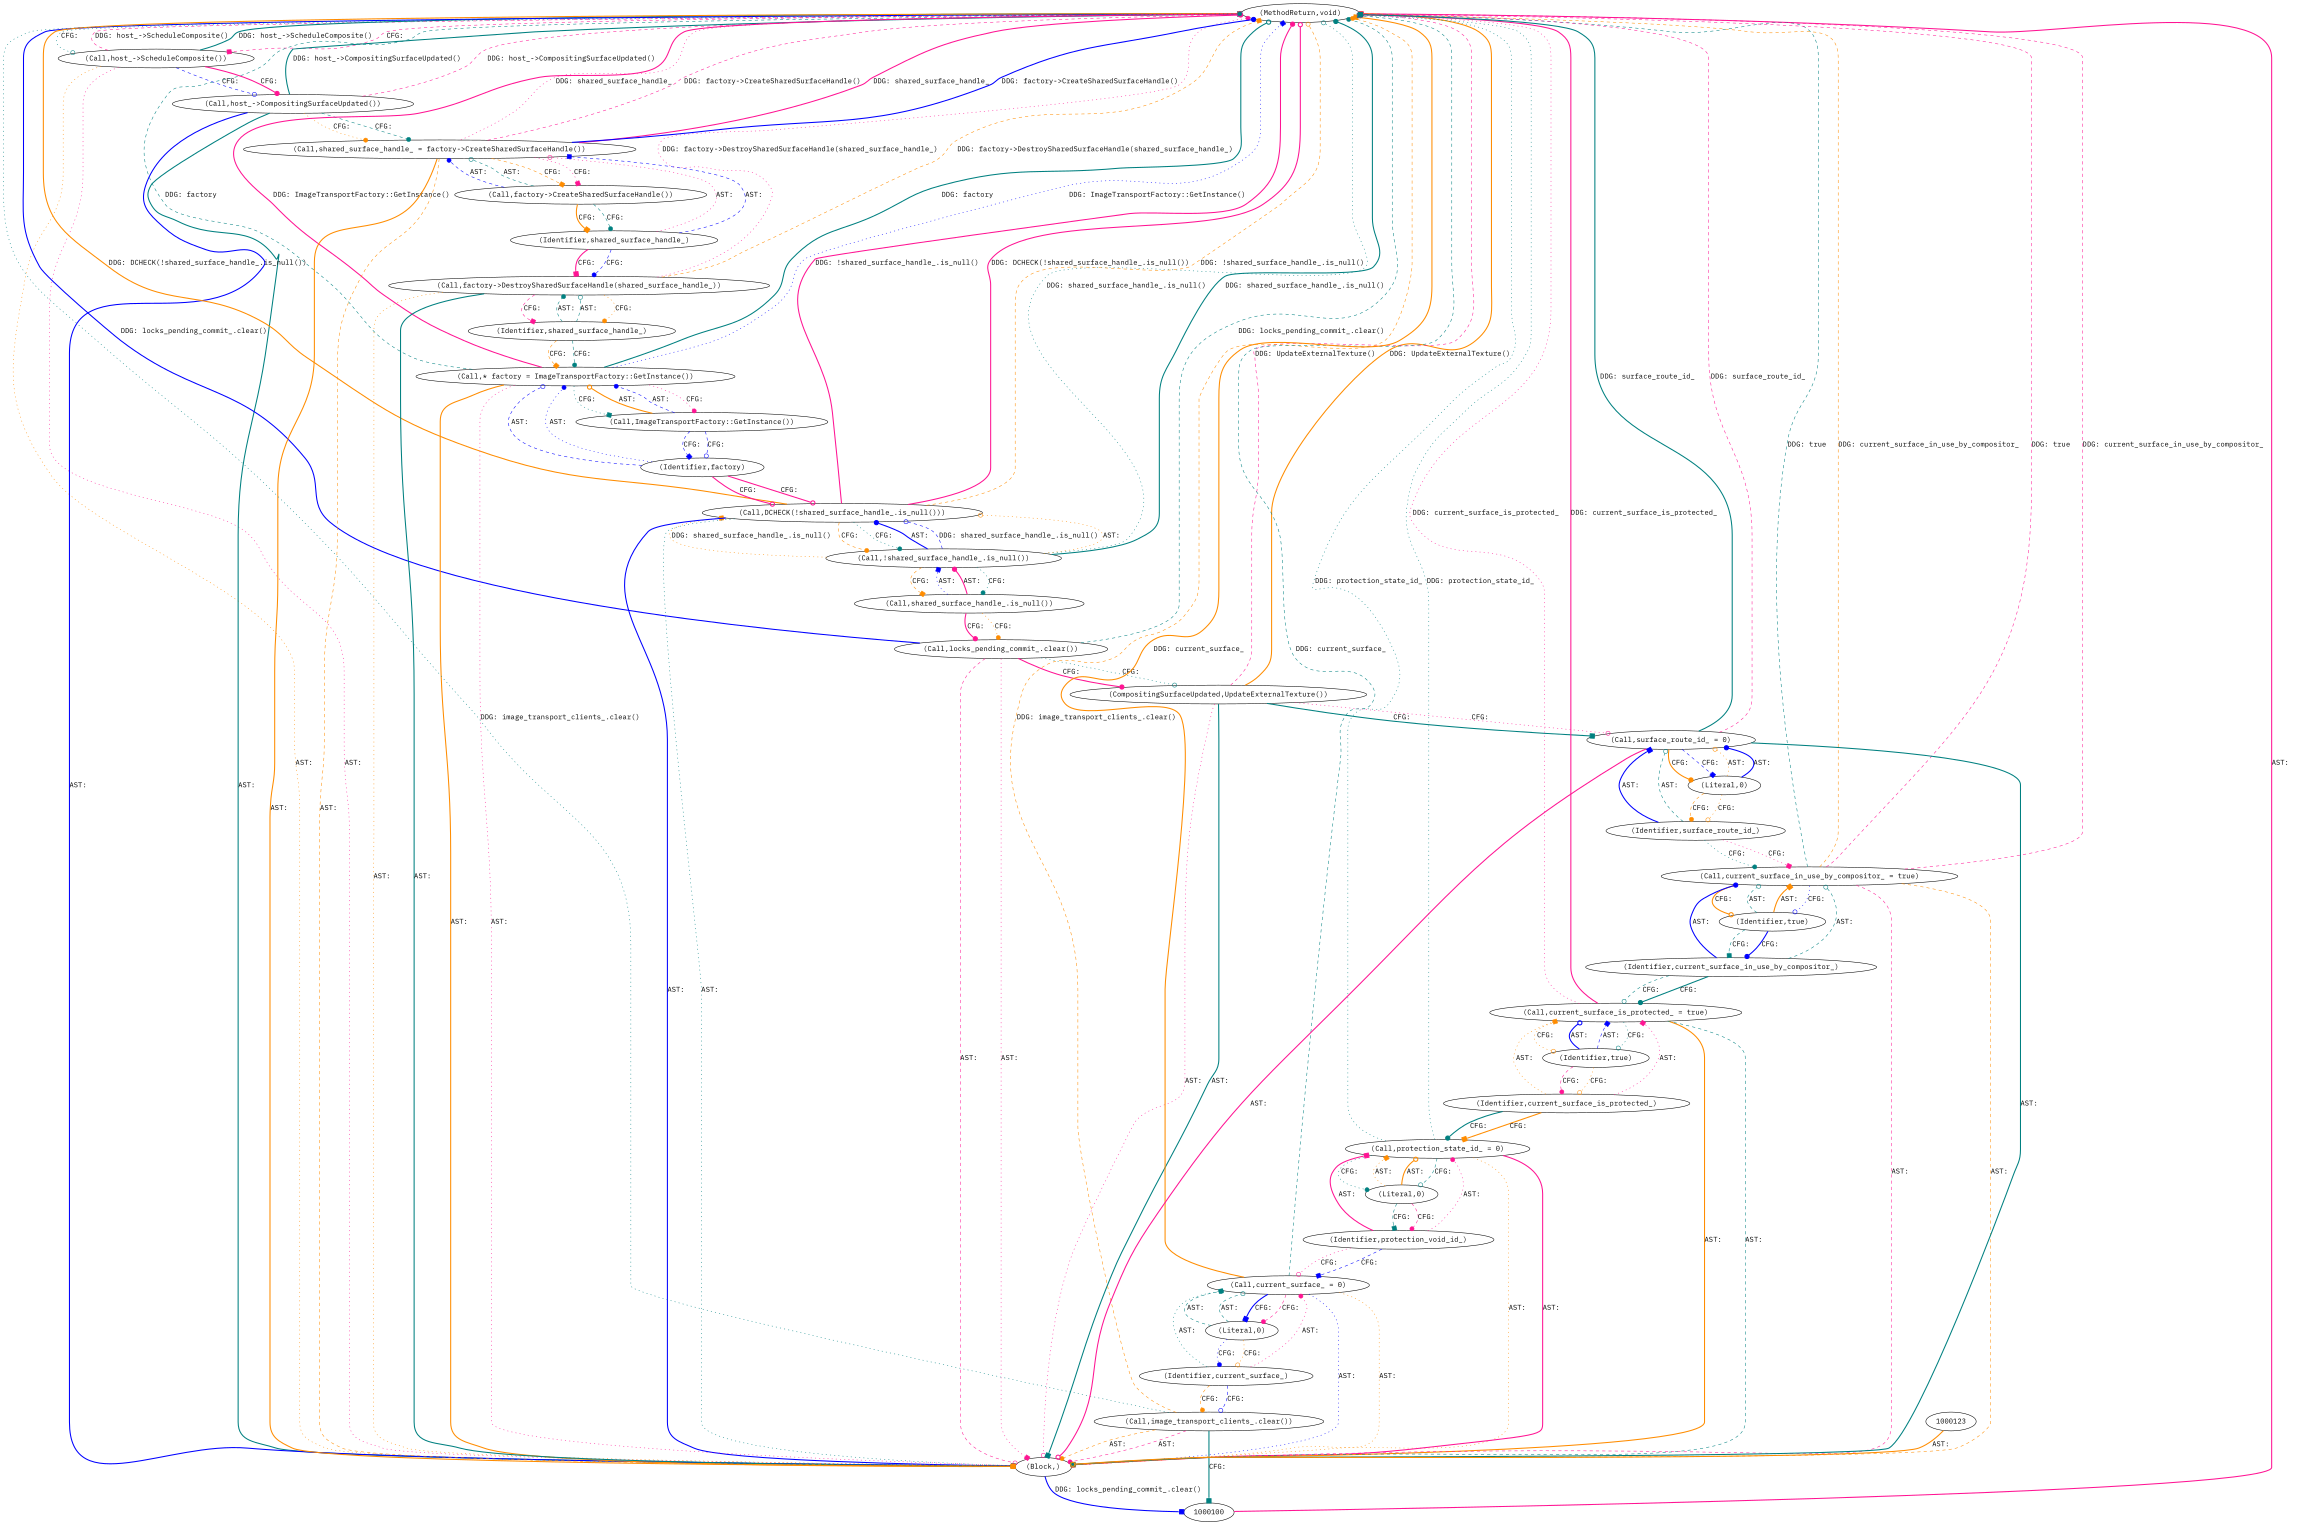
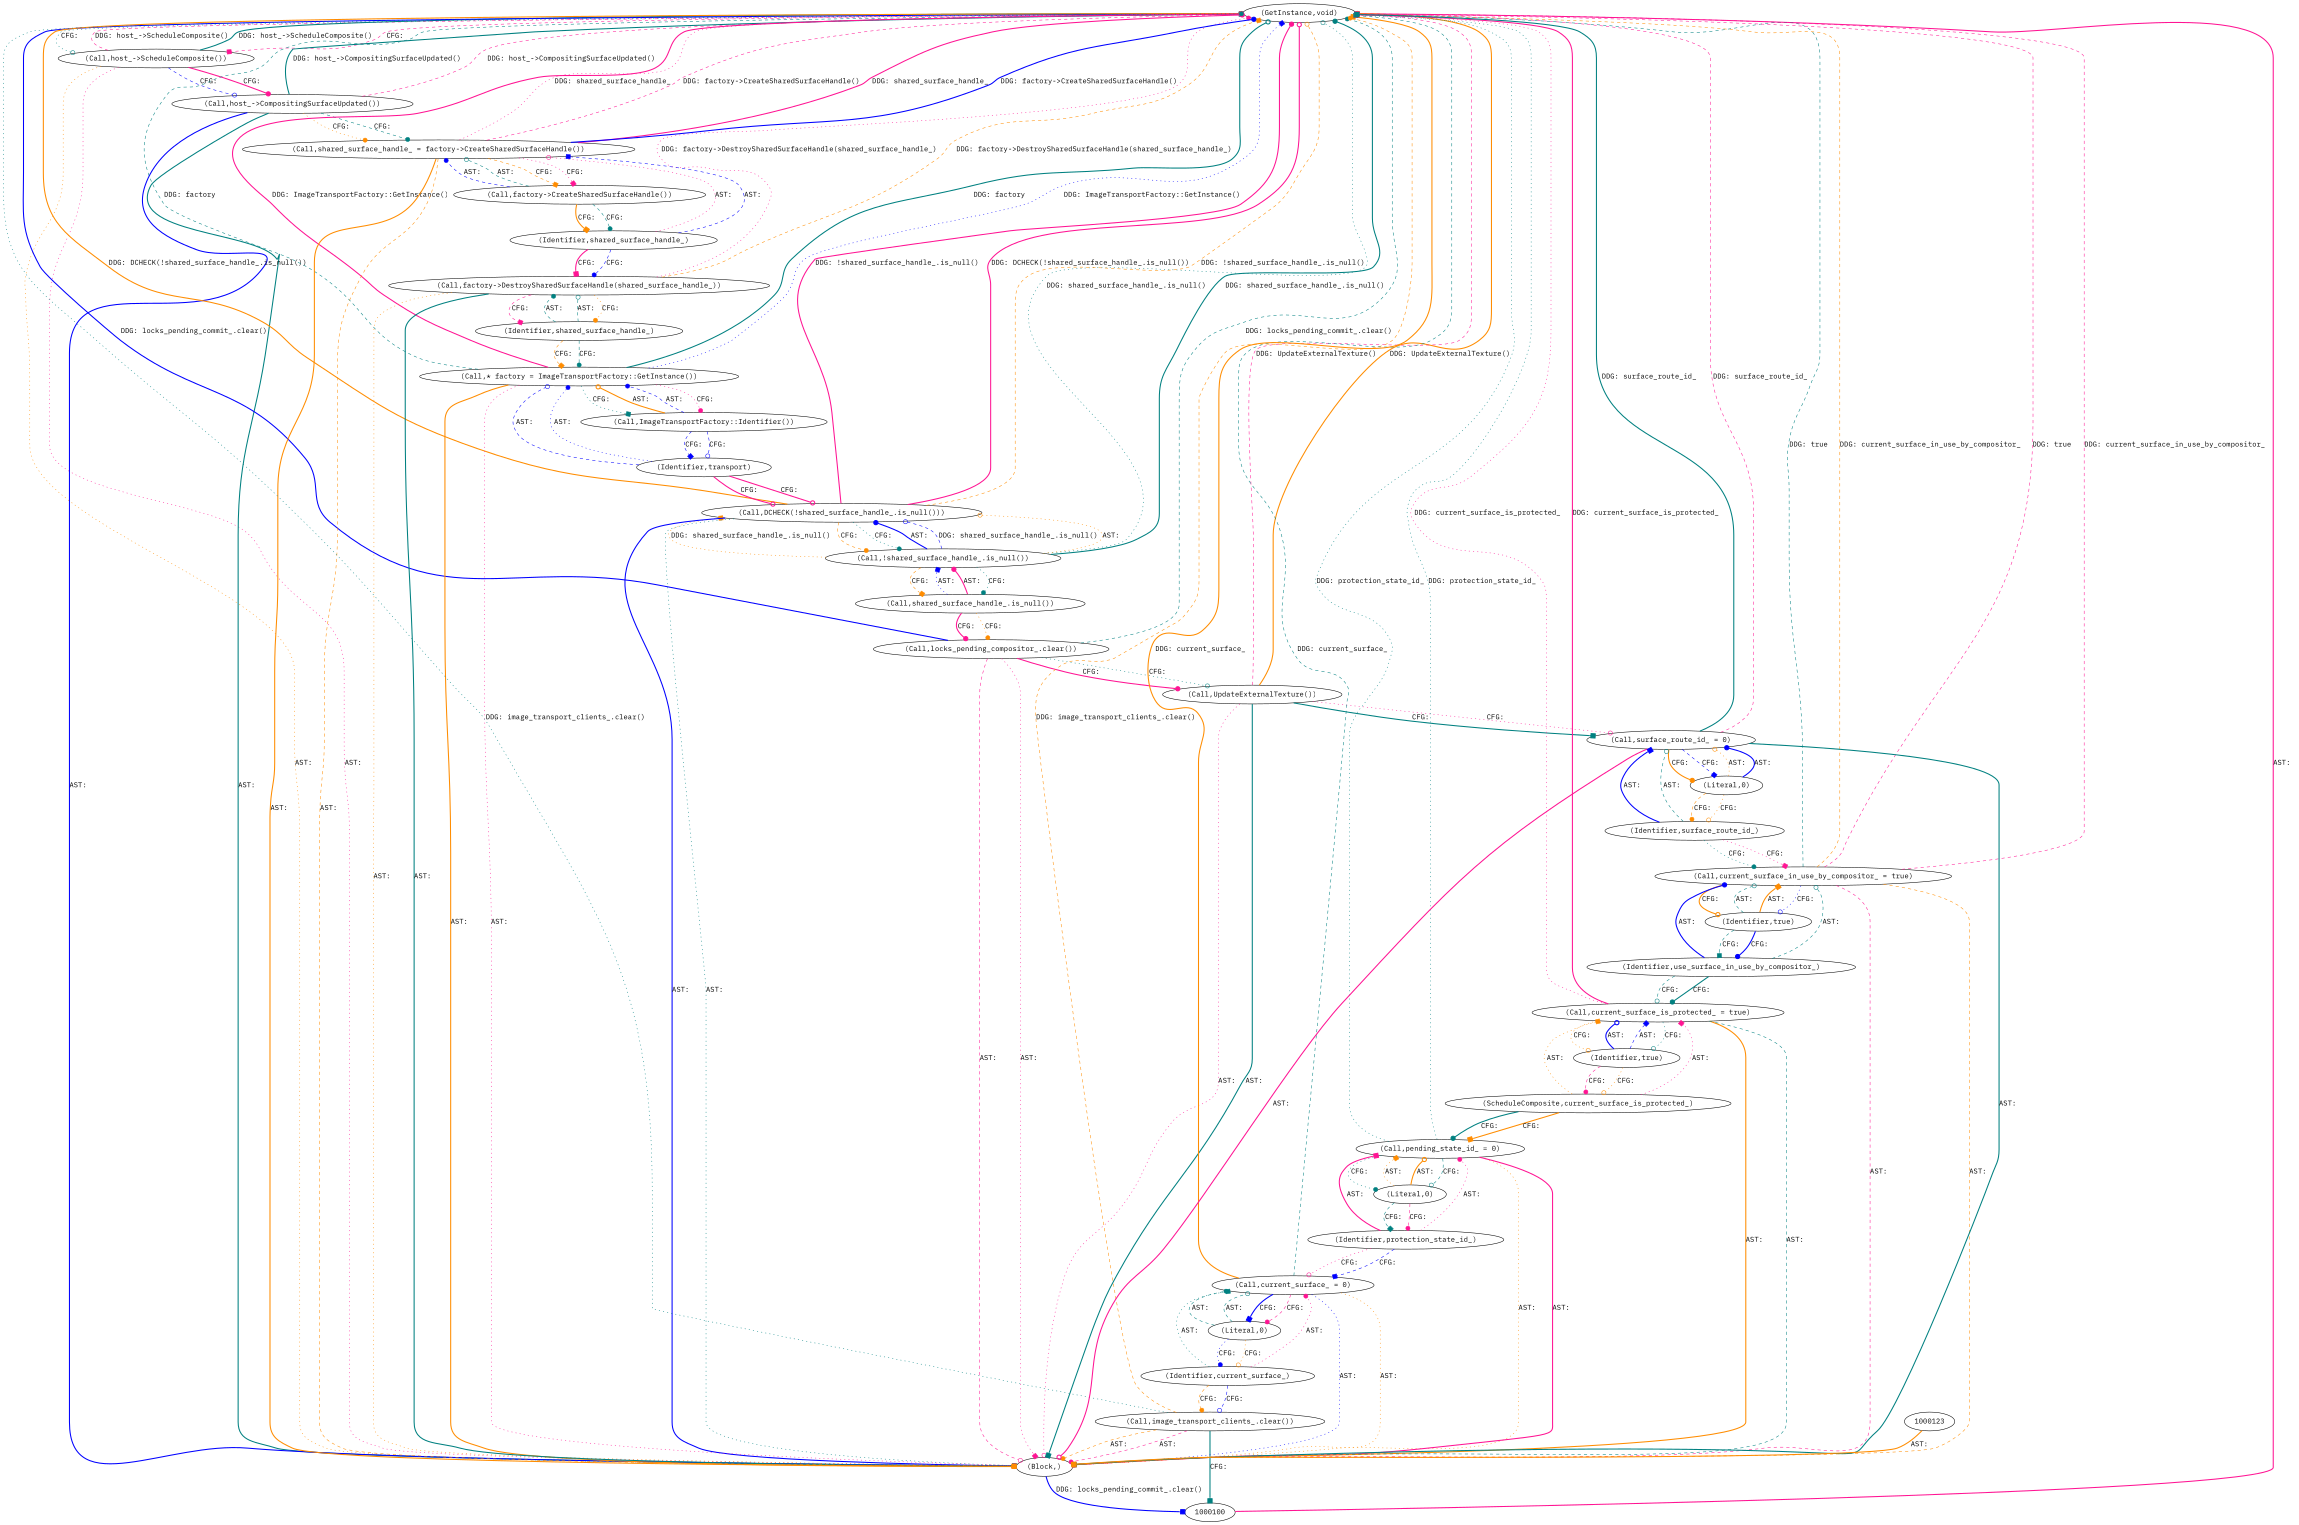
(1300, 13) -> (1299, 13)
(702, 422) -> (704, 422)
(702, 467) -> (704, 467)
(1001, 649) -> (991, 649)
(1218, 695) -> (1252, 695)
(1731, 967) -> (1721, 967)
(1567, 1103) -> (1588, 1103)
(1438, 1149) -> (1440, 1149)
(1399, 1240) -> (1406, 1240)
(1512, 1457) -> (1502, 1457)
